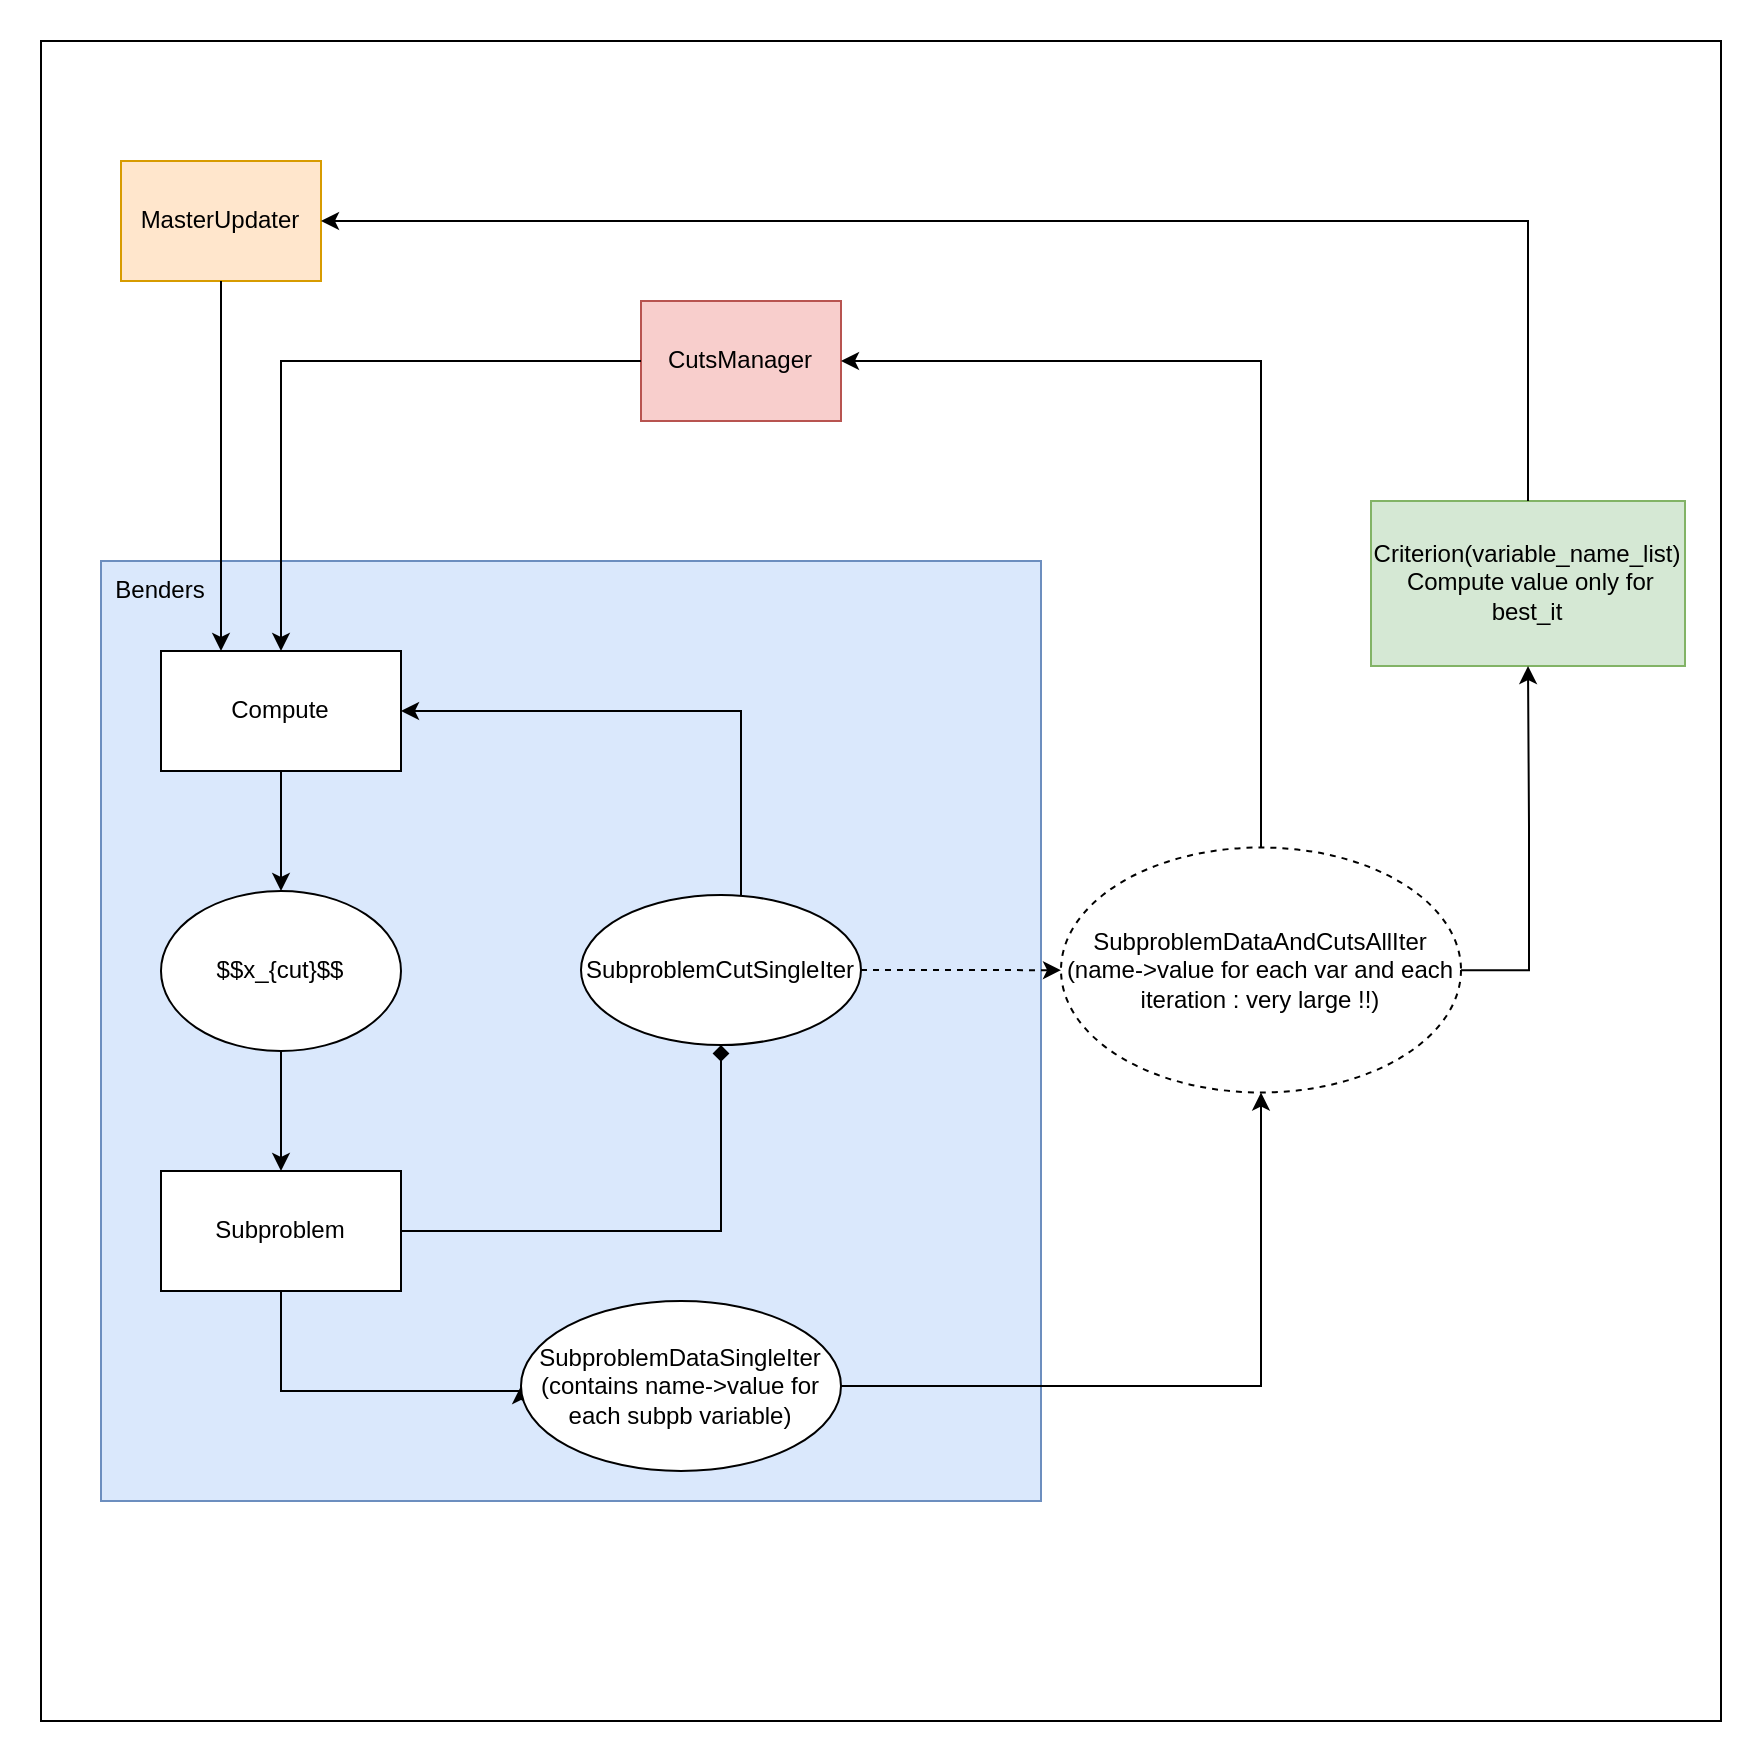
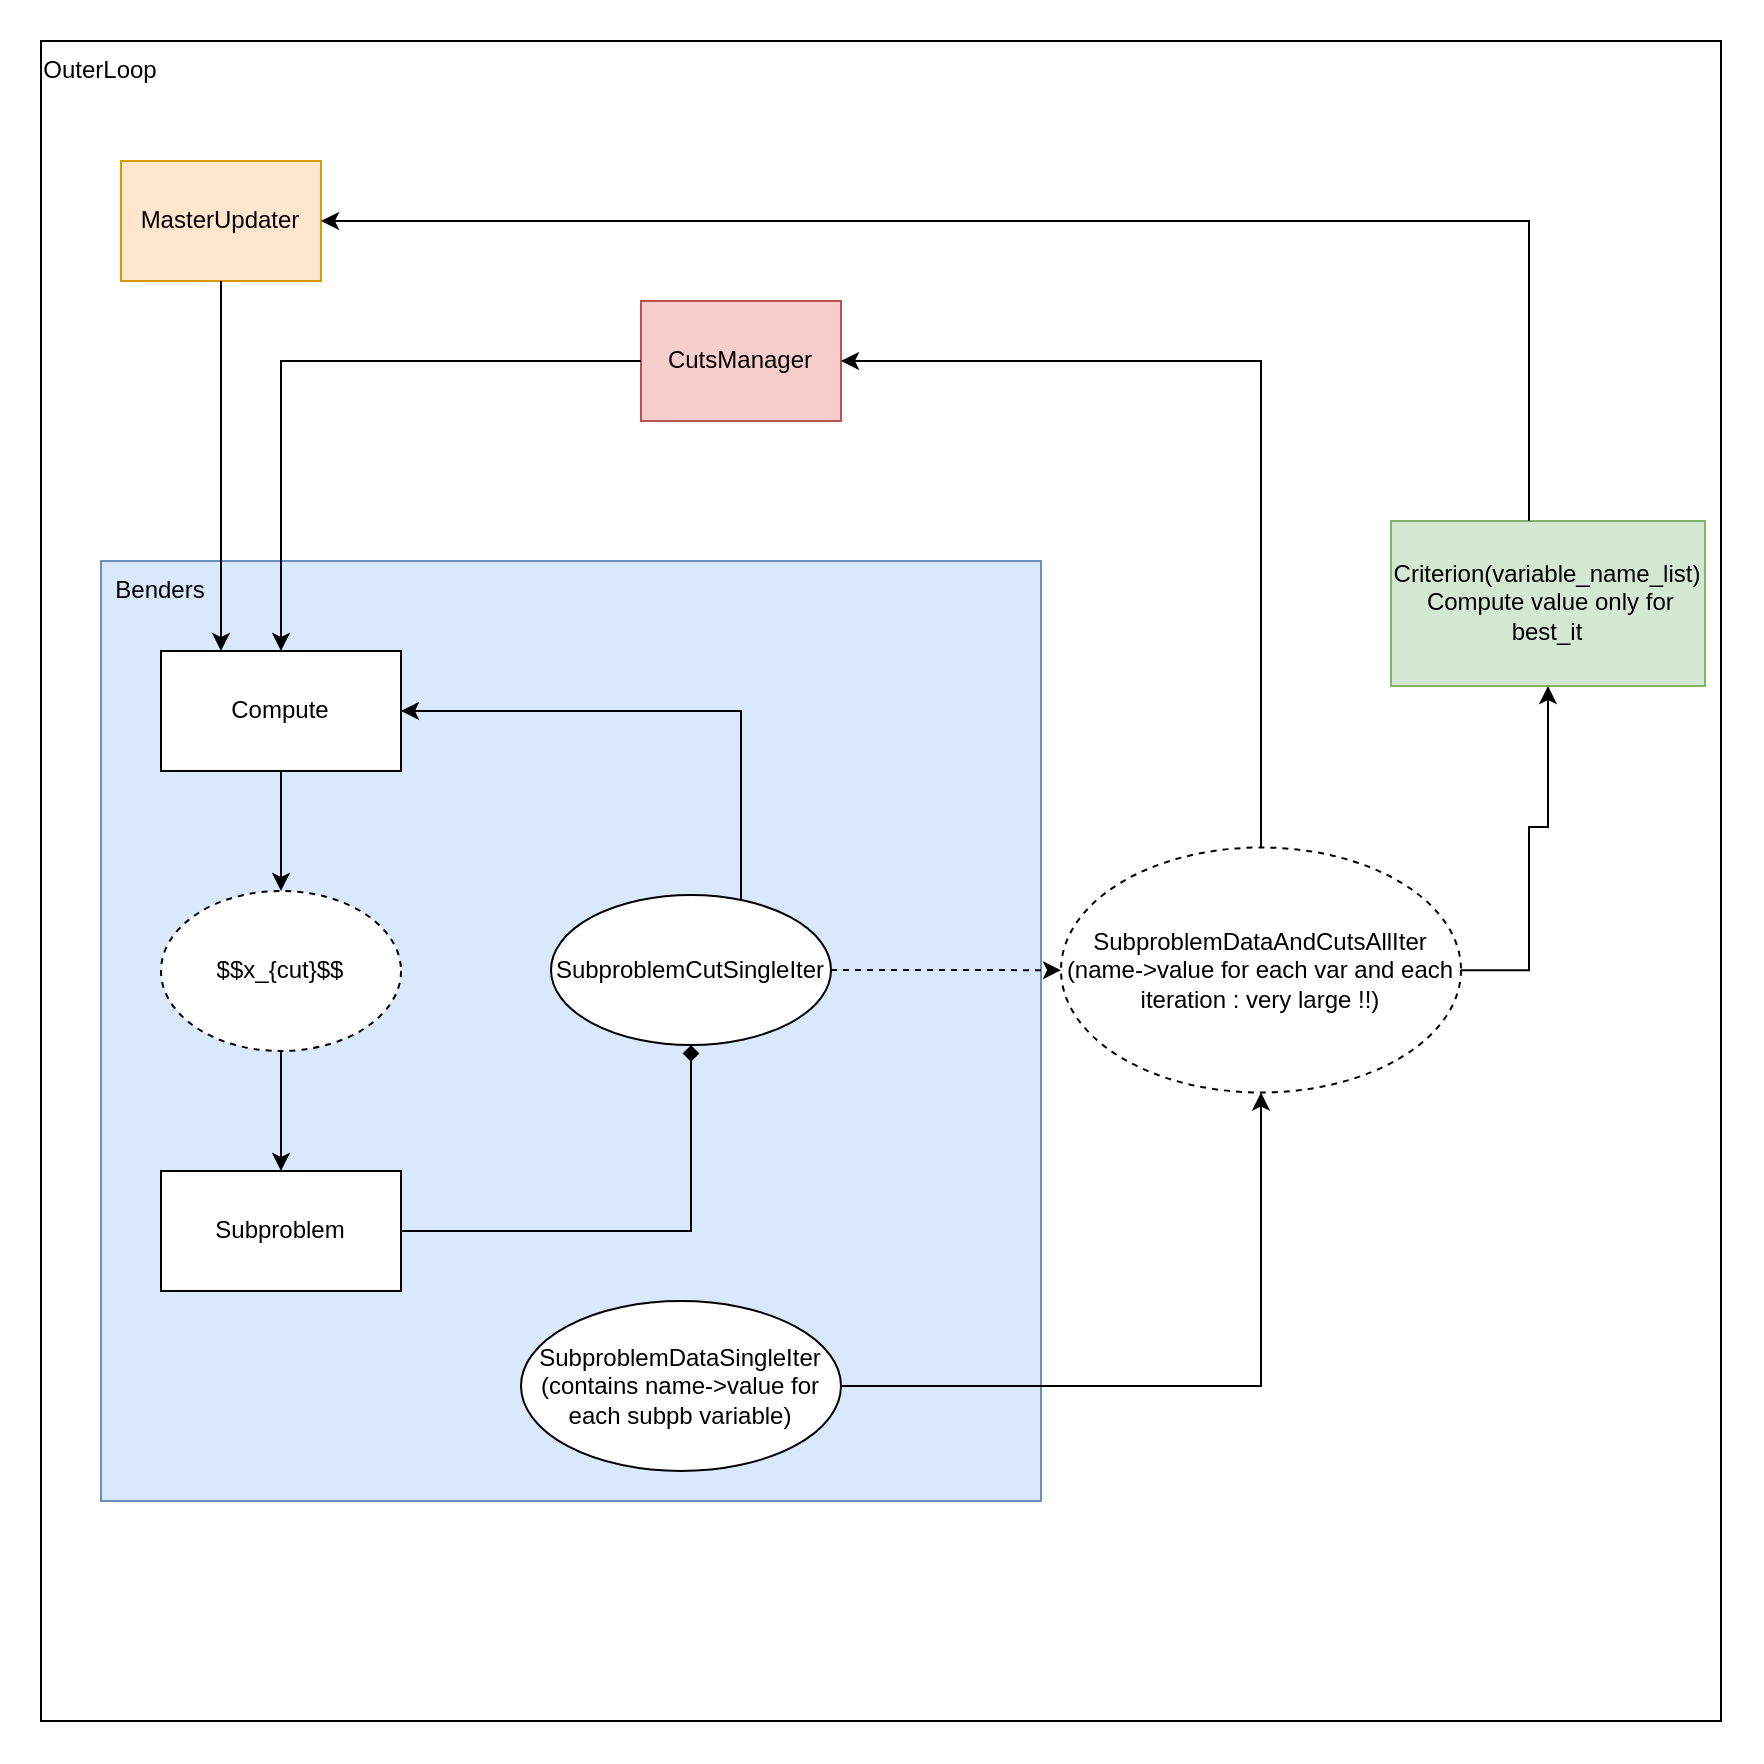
none -> (101, 71)
(1528, 584) -> (1548, 604)
(721, 970) -> (691, 970)
(281, 971) -> (281, 971)
(354, 1391) -> none
